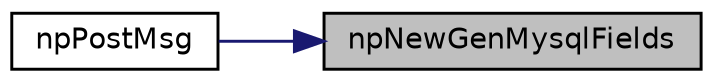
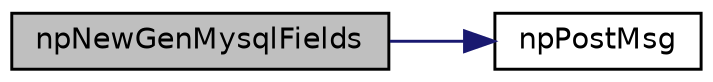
(256, 41) -> (427, 41)
